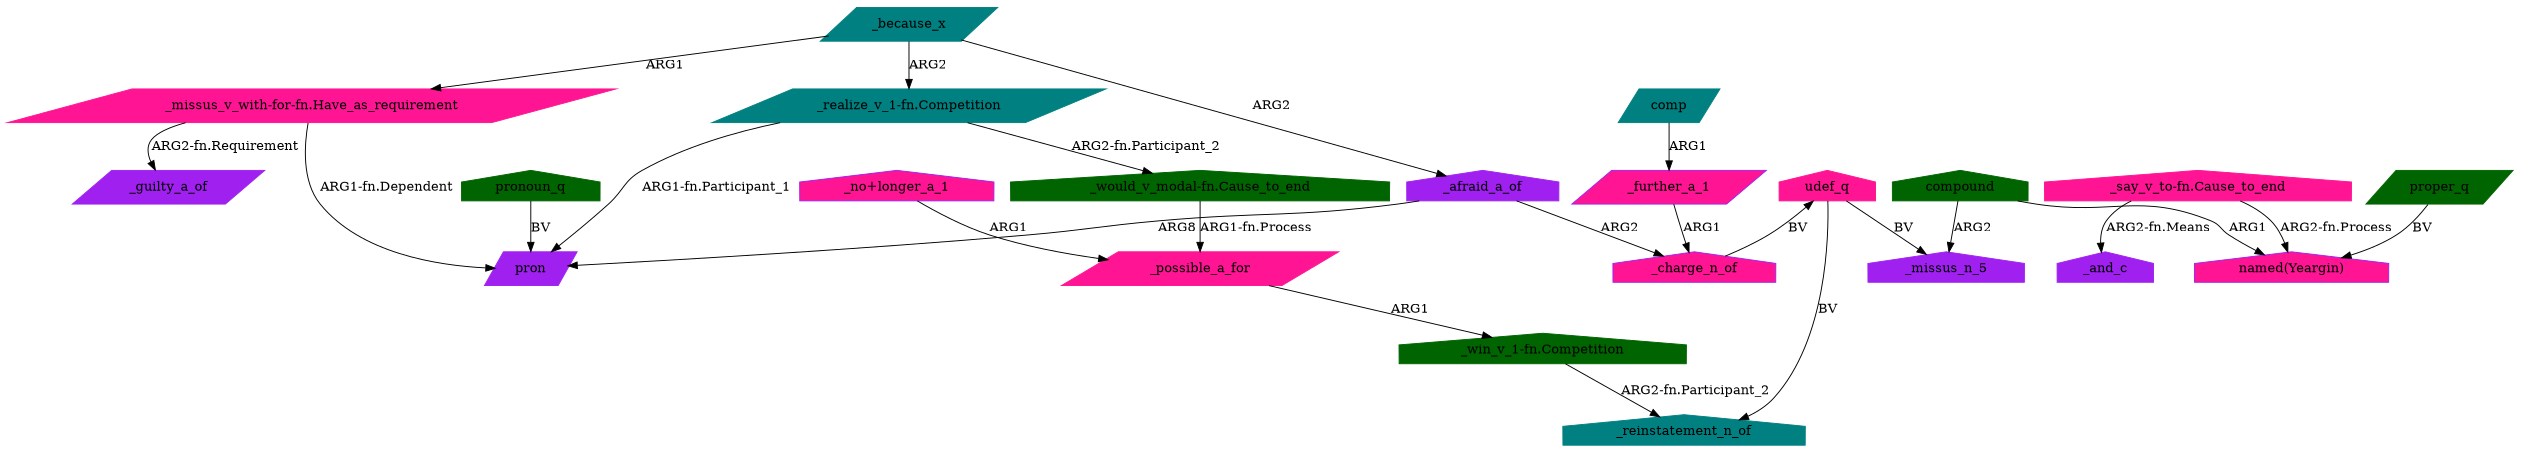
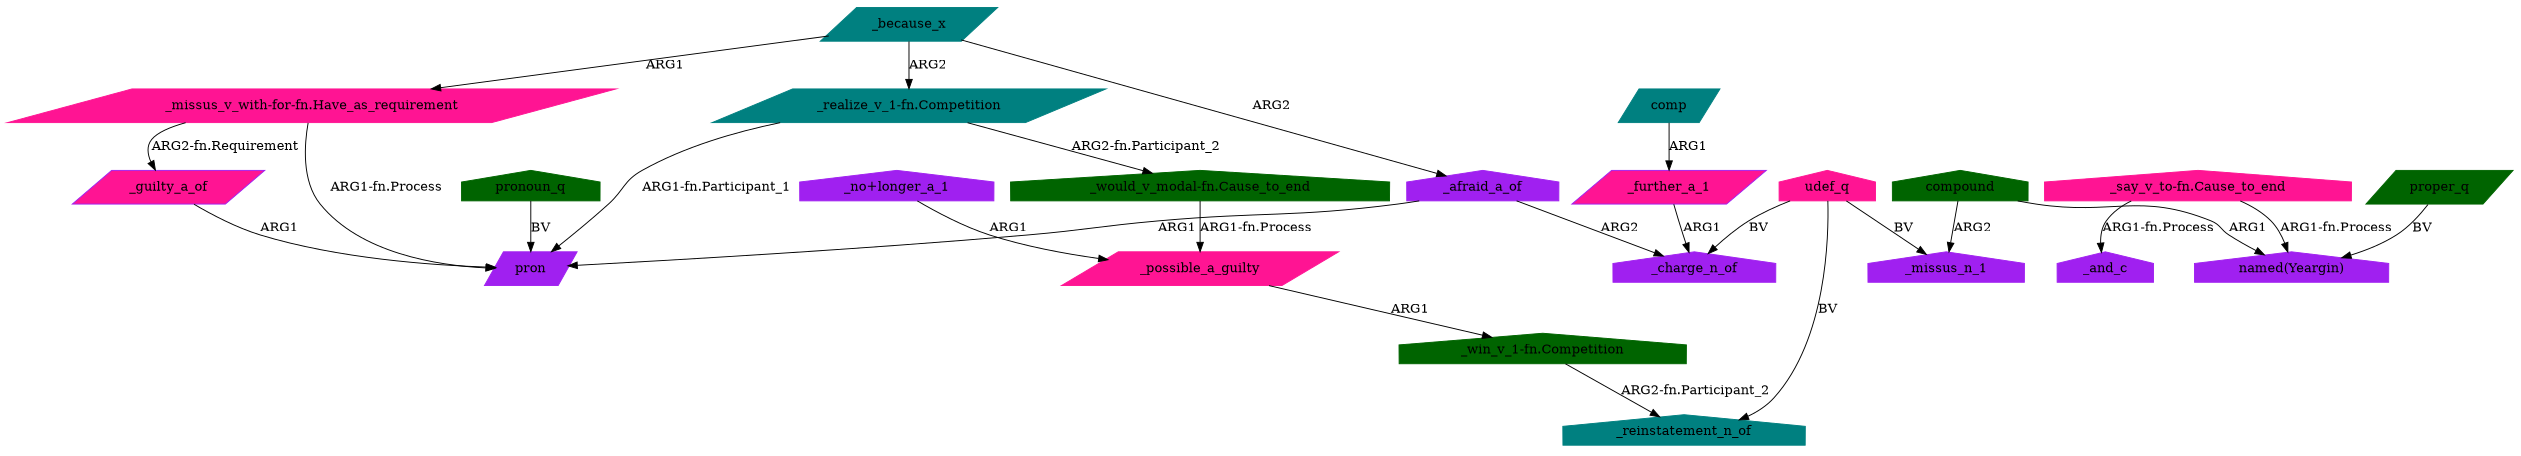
(169, 187) -> (169, 187)
(387, 187) -> (387, 187)
(897, 187) -> (897, 187)
(1177, 228) -> (1177, 228)
(2159, 228) -> (2159, 228)
(2337, 228) -> (2337, 228)
(1768, 235) -> (1750, 220)
none -> (336, 252)
(1200, 269) -> (1200, 269)
(1694, 269) -> (1694, 269)
(1946, 269) -> (1946, 269)
(2292, 269) -> (2292, 269)
